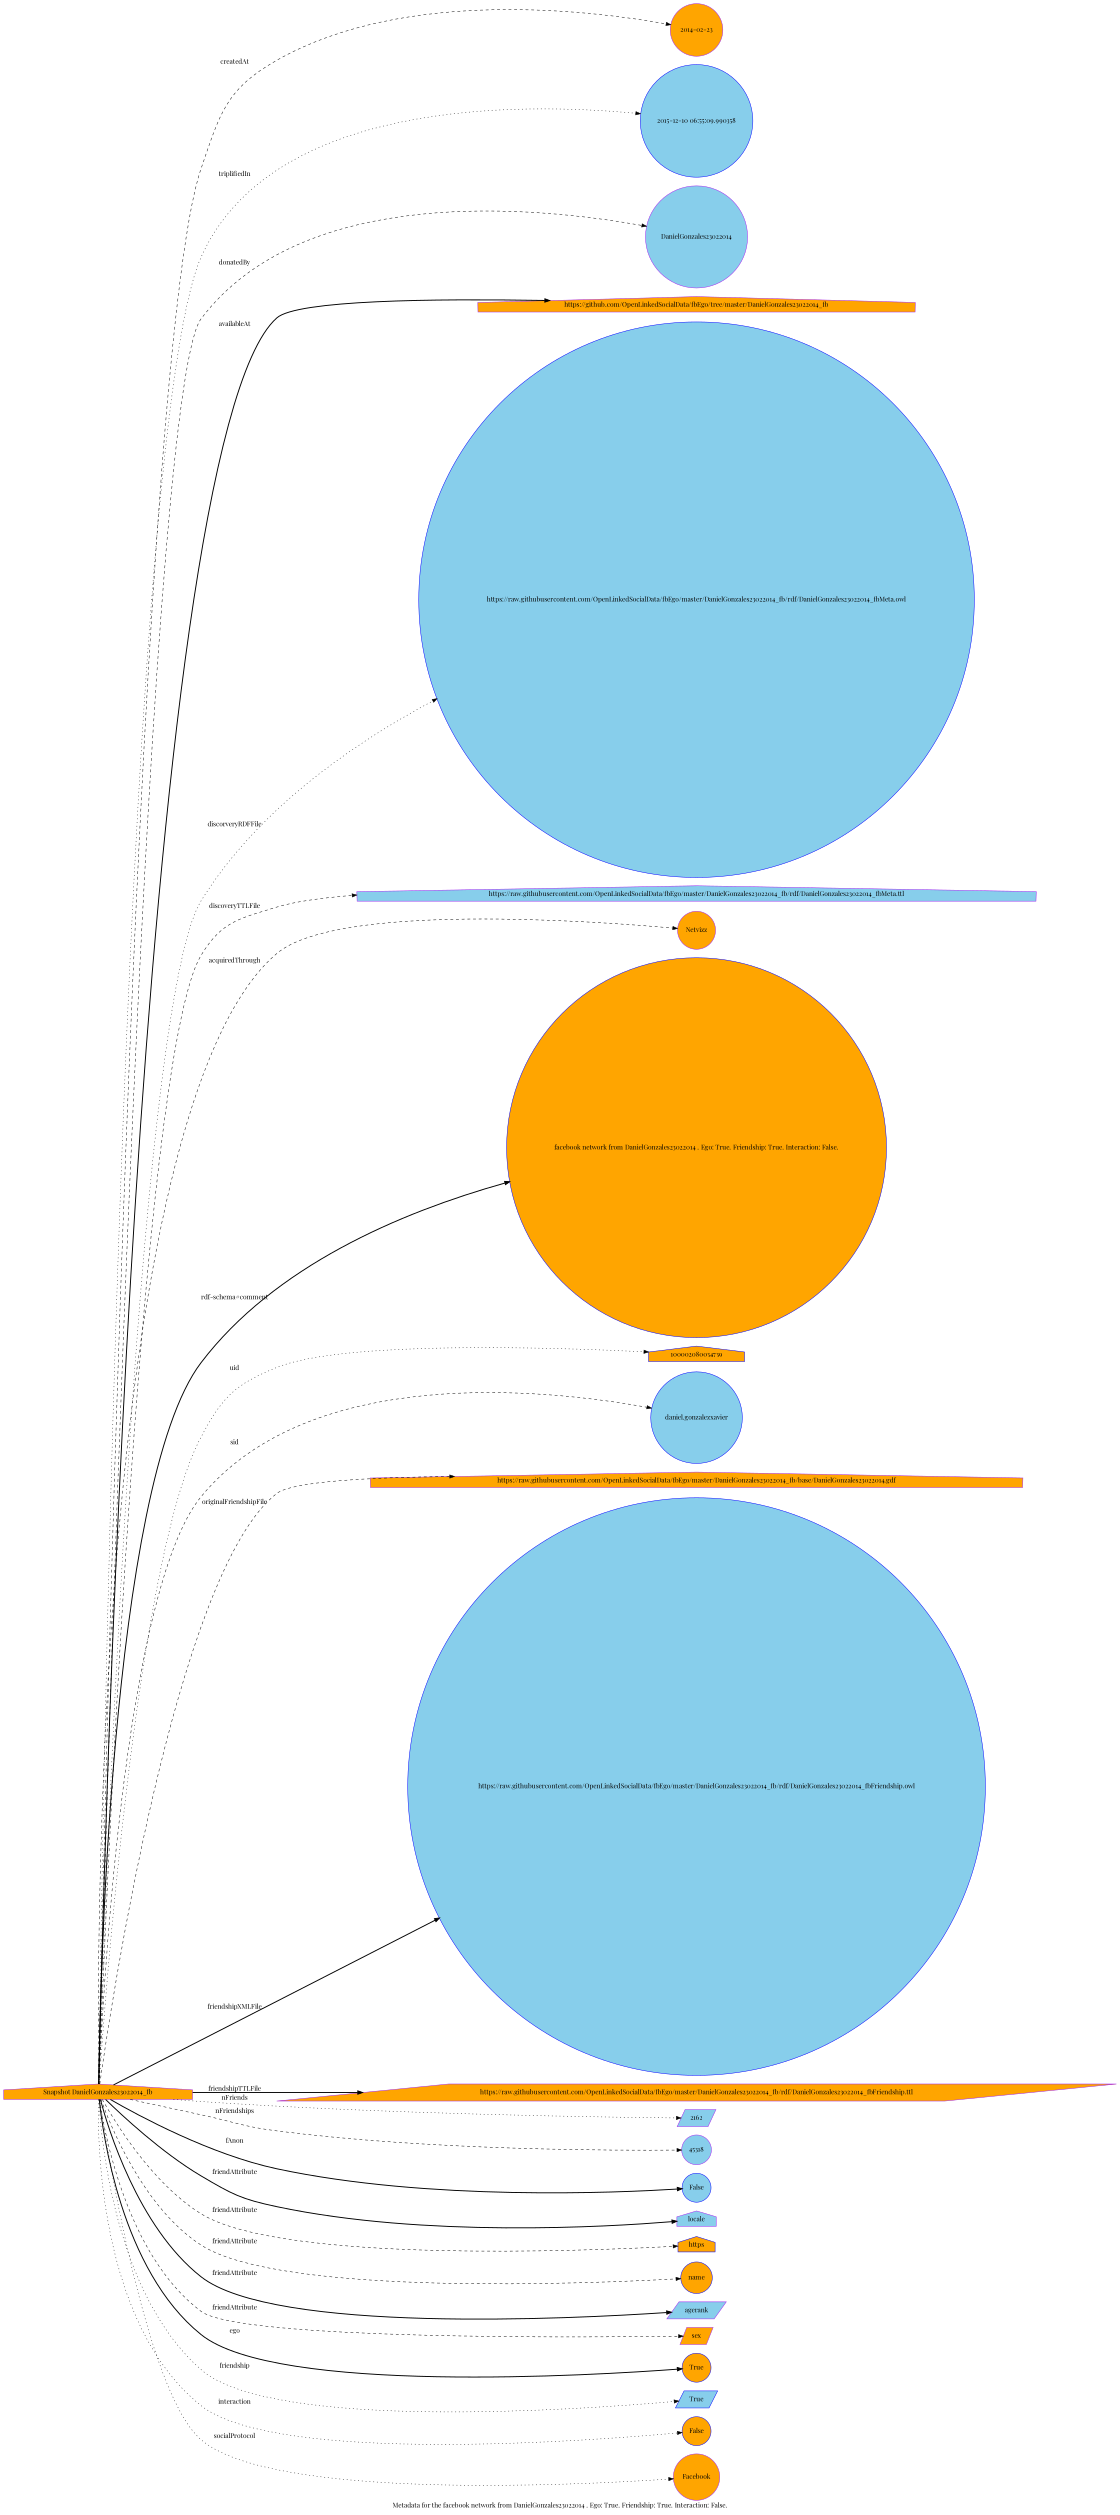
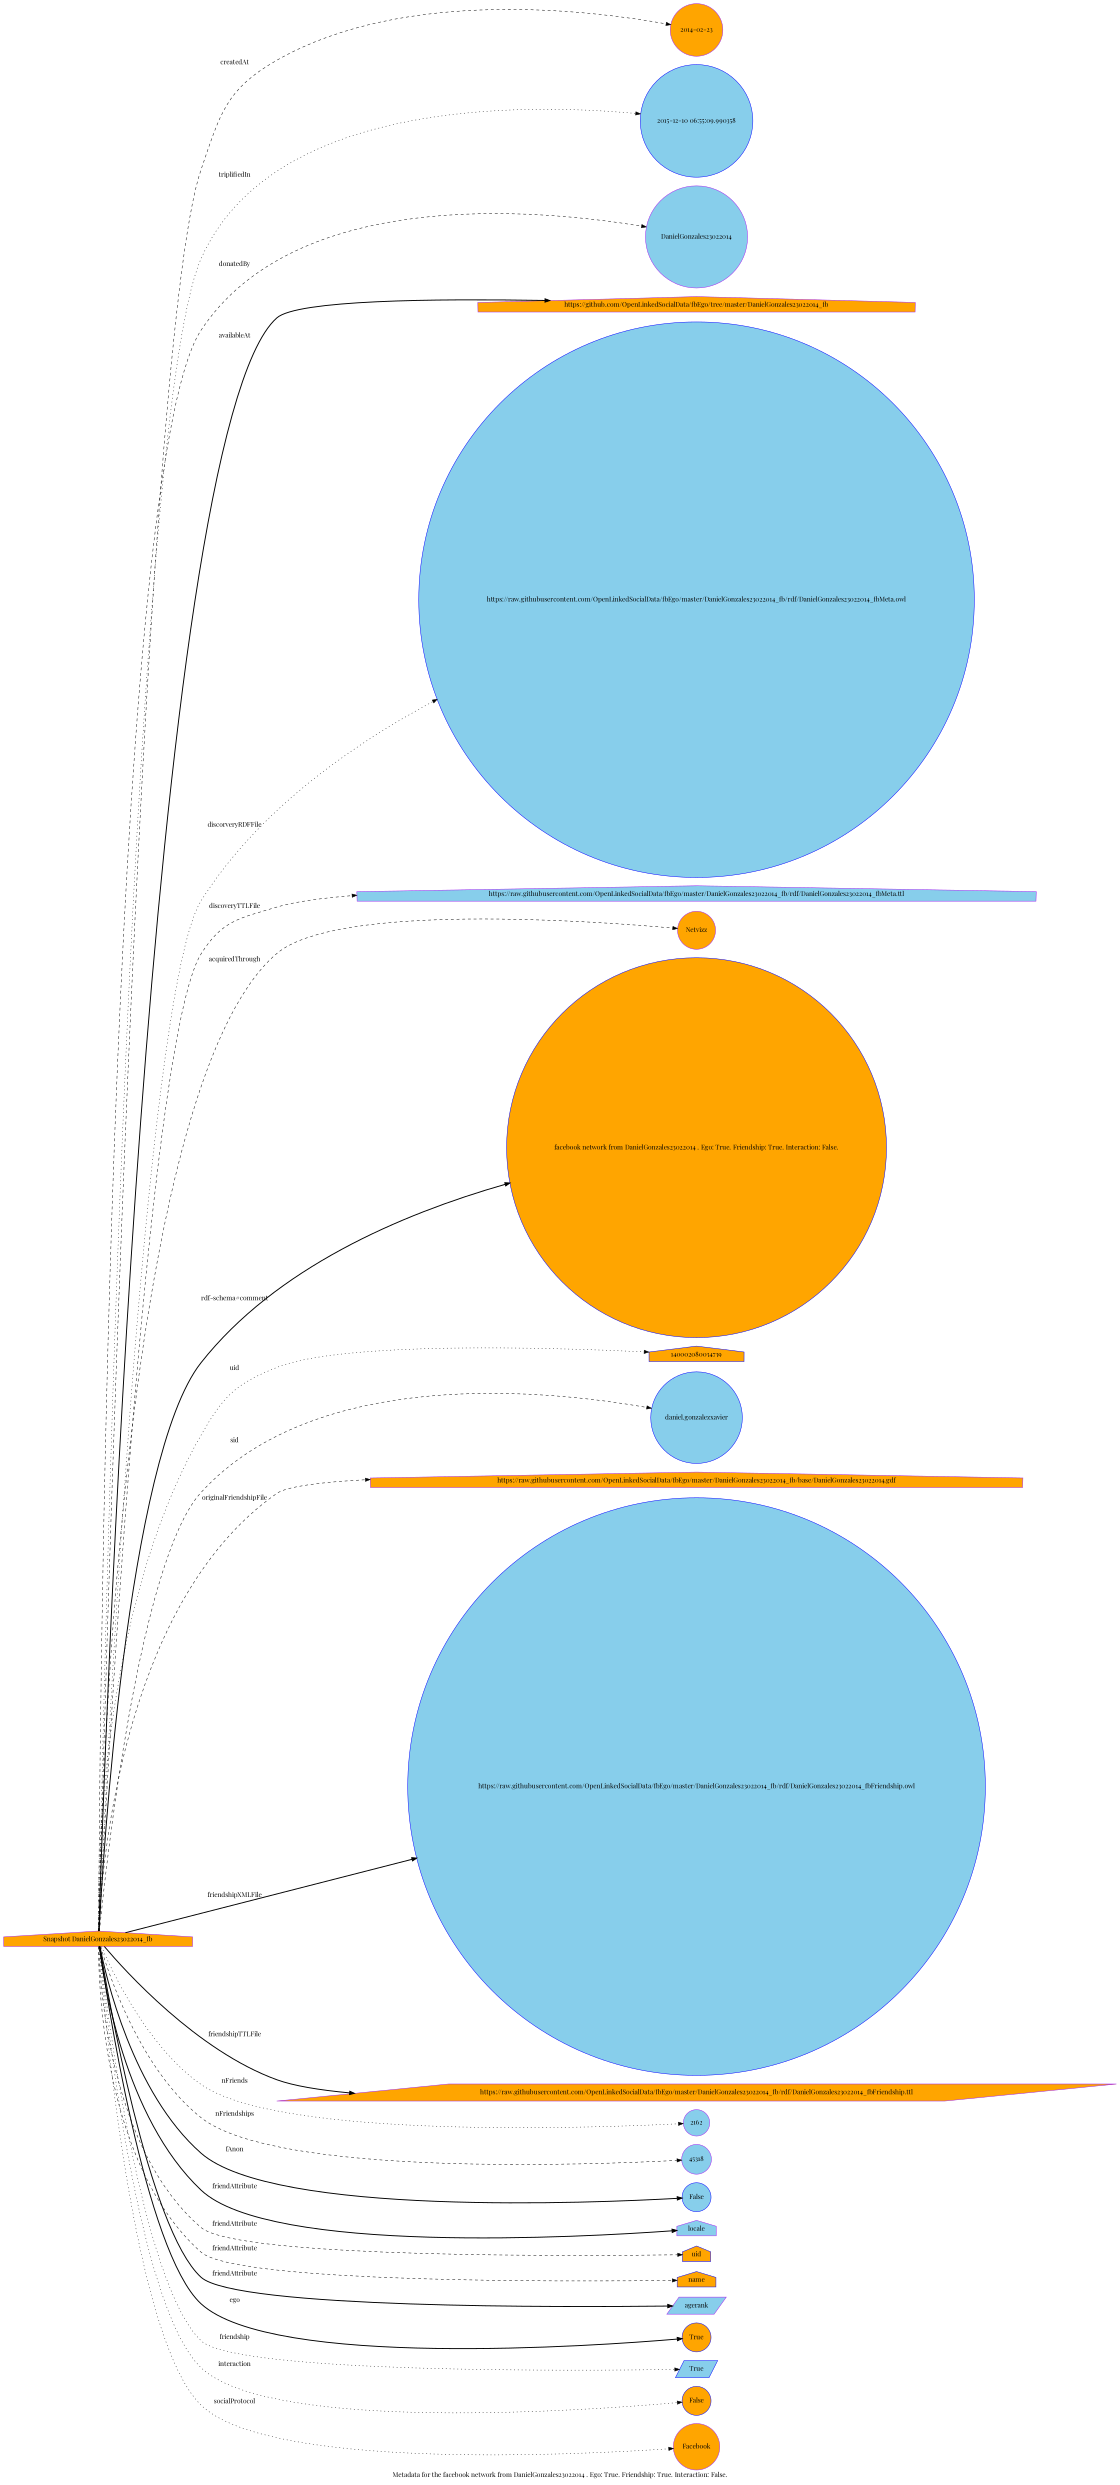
(697, 1355) -> (697, 1355)
(697, 2118) -> (697, 2123)
(697, 2245) -> (697, 2255)
(697, 2278) -> (697, 2280)
(697, 2336) -> none
